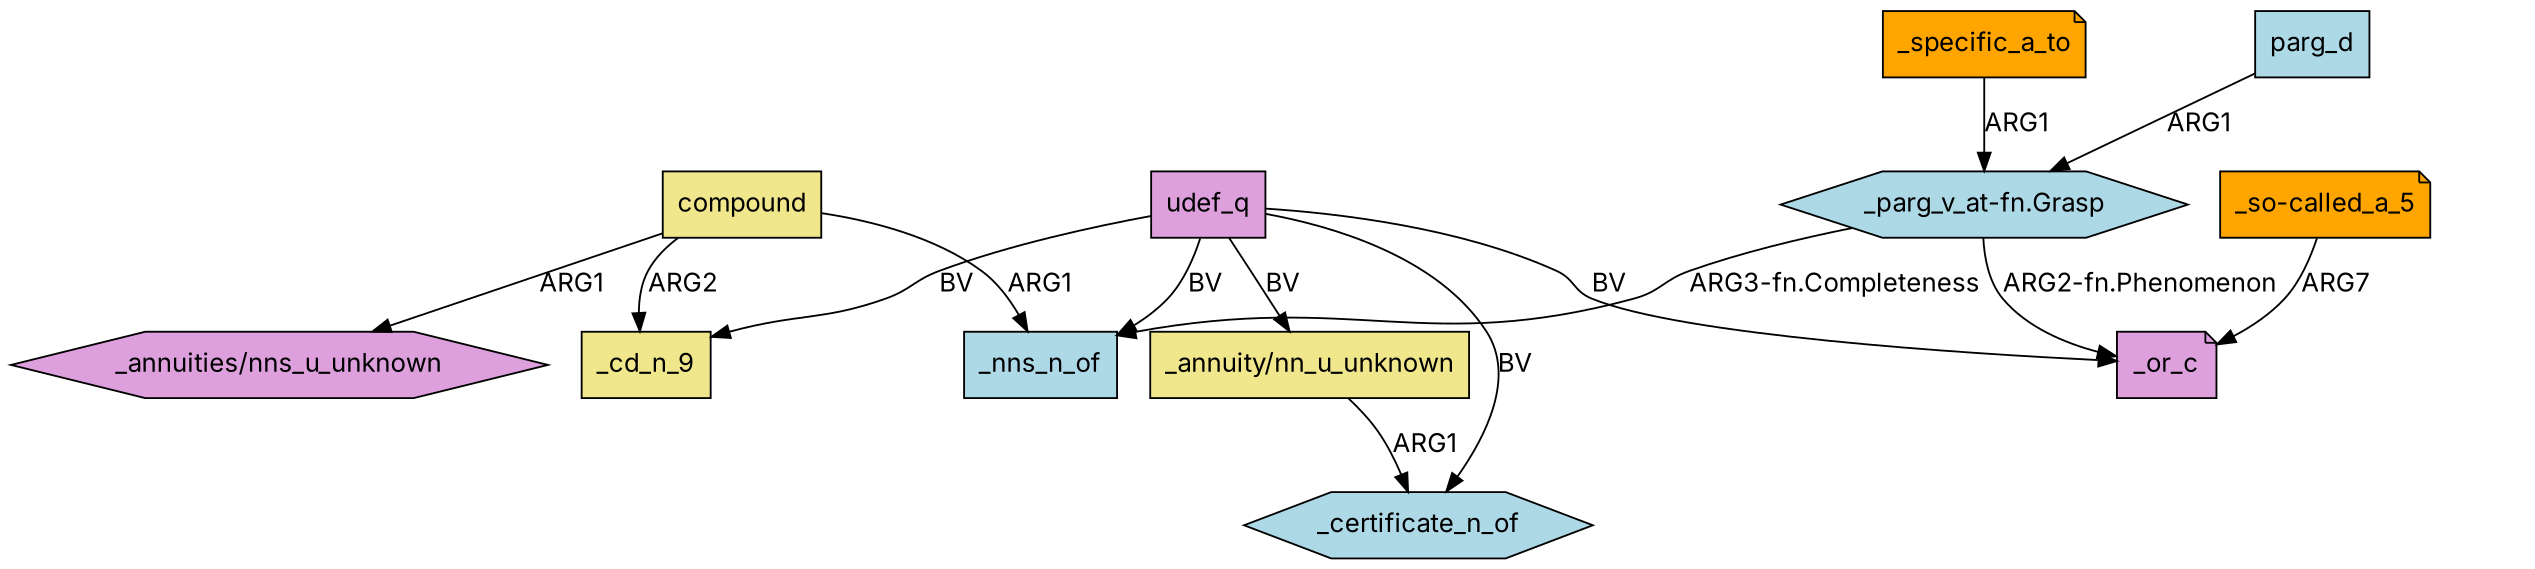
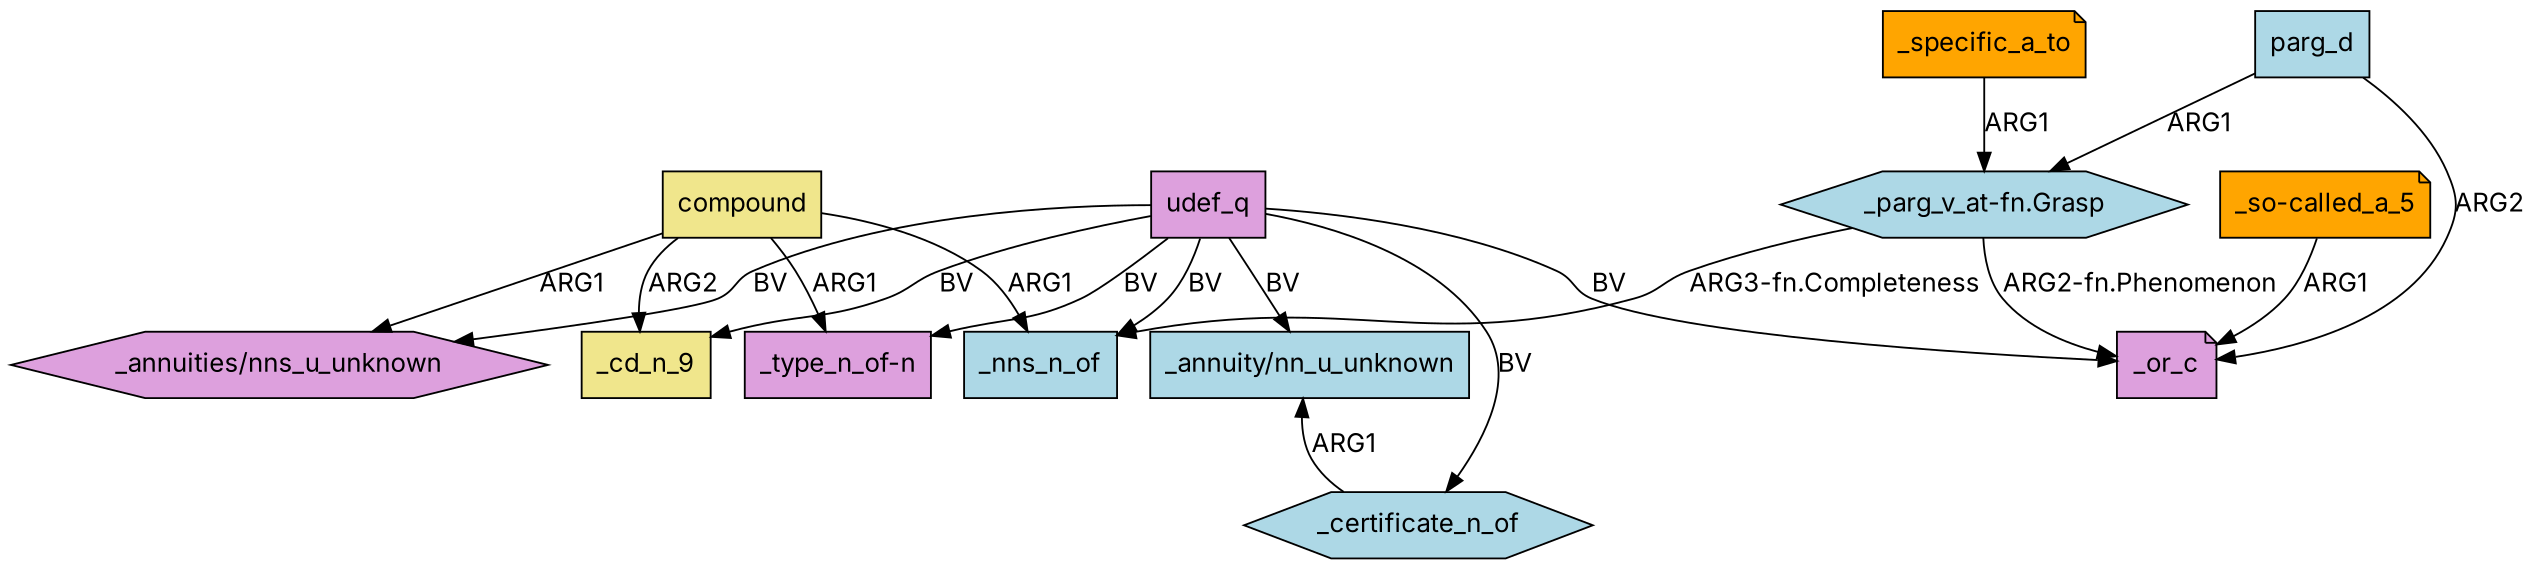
none -> (806, 251)
none -> (2432, 262)
(2336, 285) -> (2336, 285)
none -> (838, 365)
(1310, 365) -> (1310, 365)
(1379, 433) -> (1312, 460)
